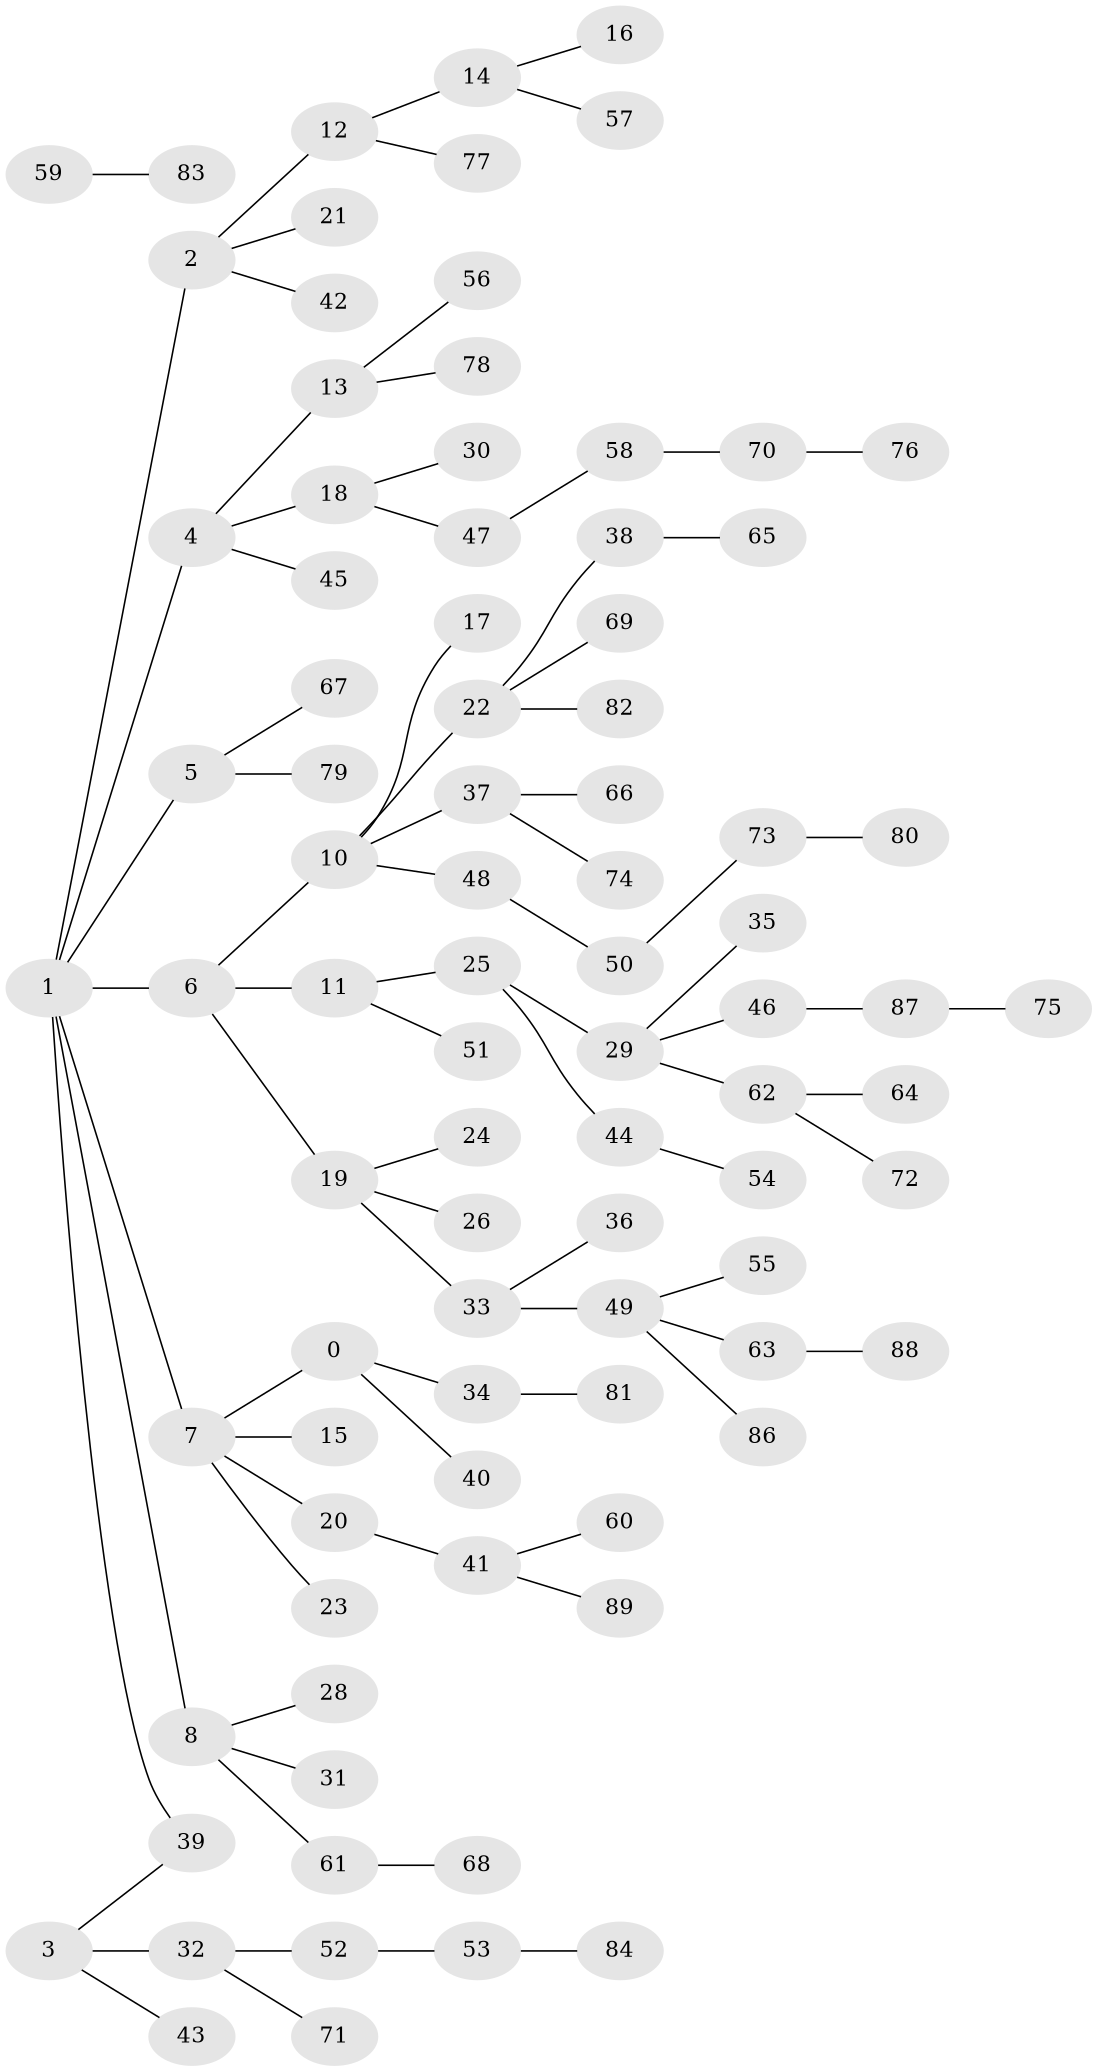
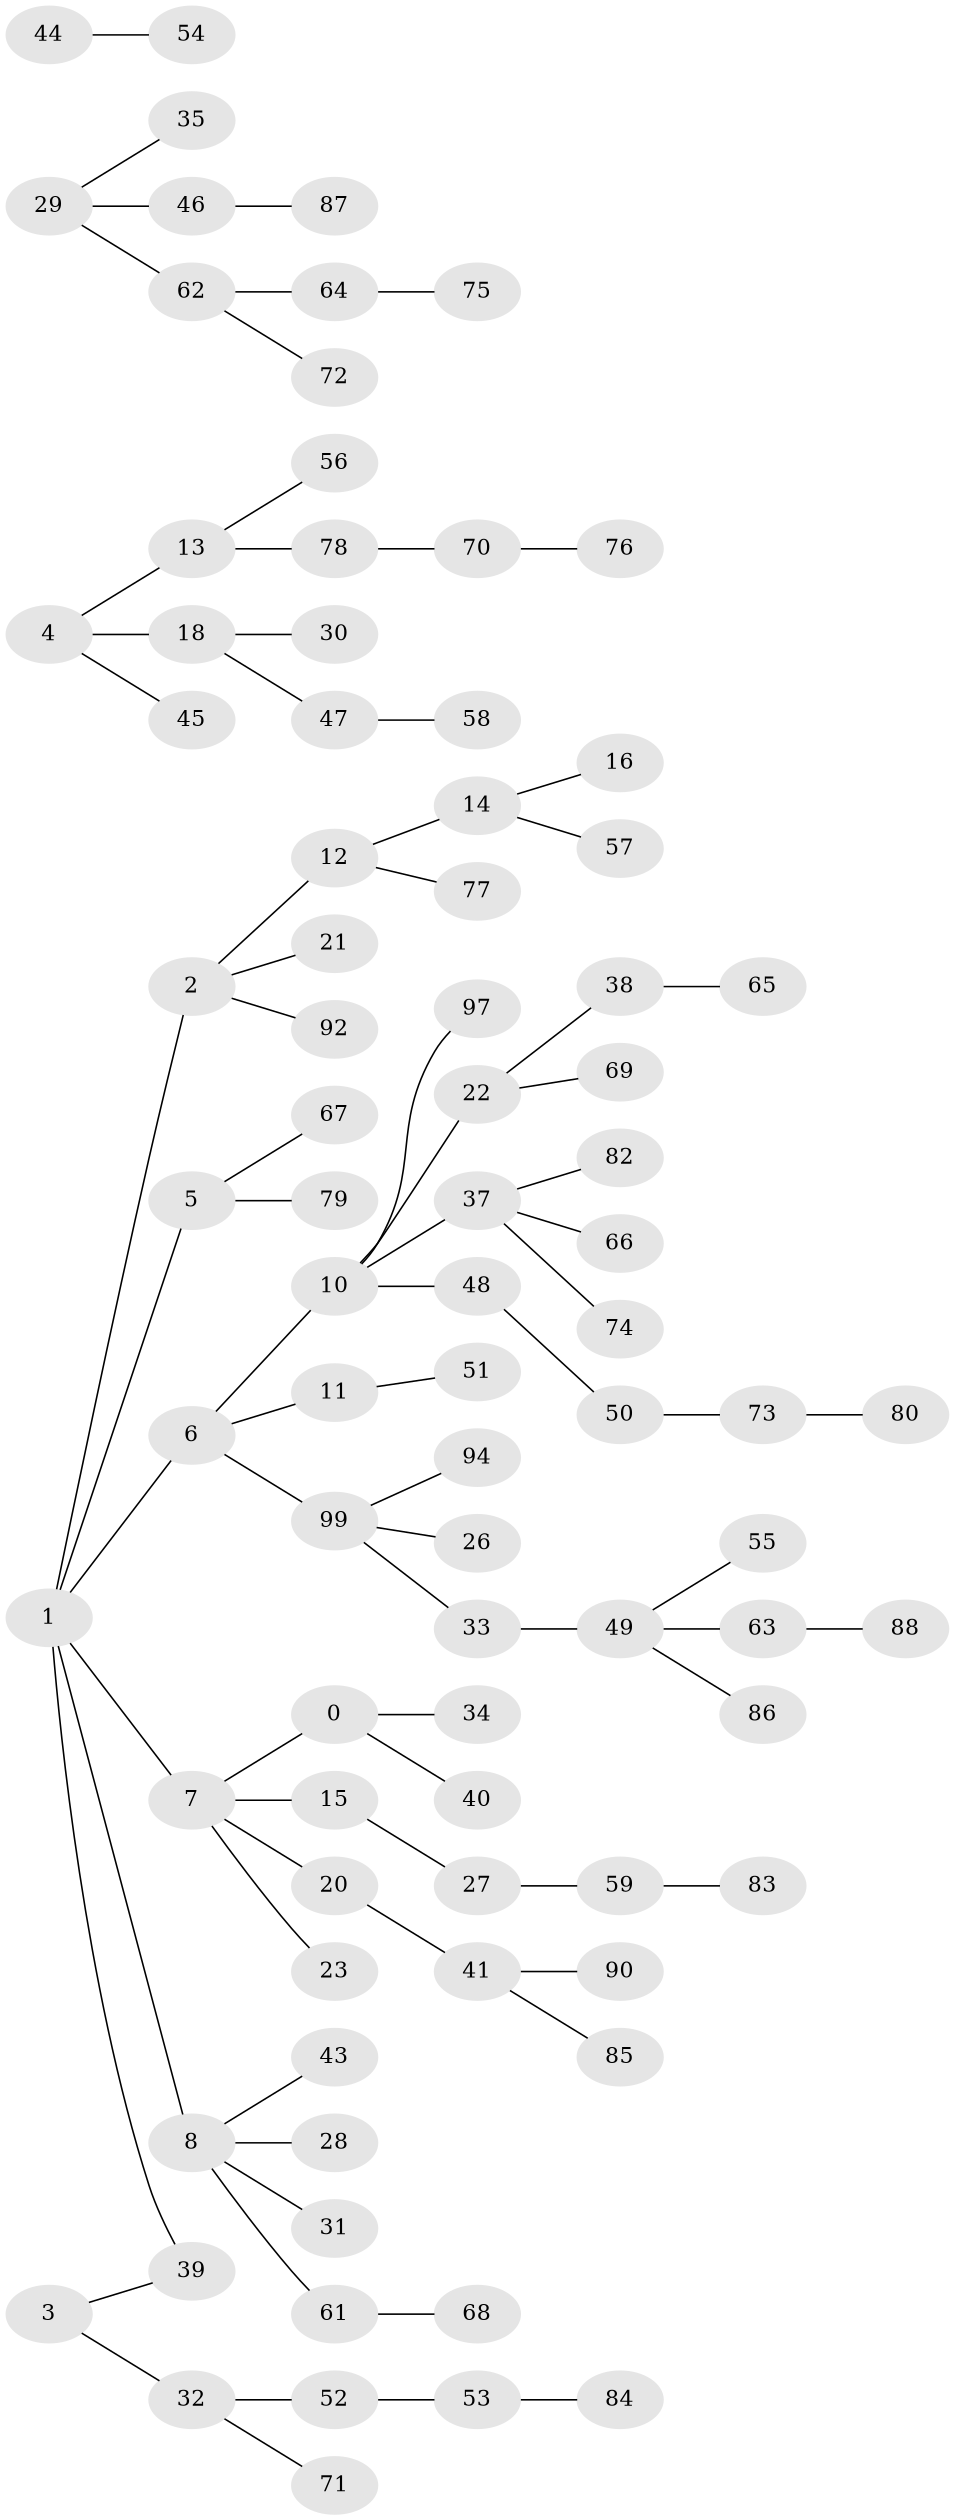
(335, 303) -> (335, 1029)
(692, 452) -> (406, 549)
(477, 623) -> (477, 1009)
(549, 709) -> (549, 1179)
(121, 763) -> none
(477, 966) -> none
(977, 1009) -> (406, 292)
(477, 1137) -> (477, 1458)
(335, 1180) -> (335, 1521)
(620, 1223) -> none
(620, 1394) -> none
(620, 1523) -> (620, 1972)
(620, 1608) -> (620, 2057)
none -> (477, 1886)
(121, 1994) -> (263, 2100)
